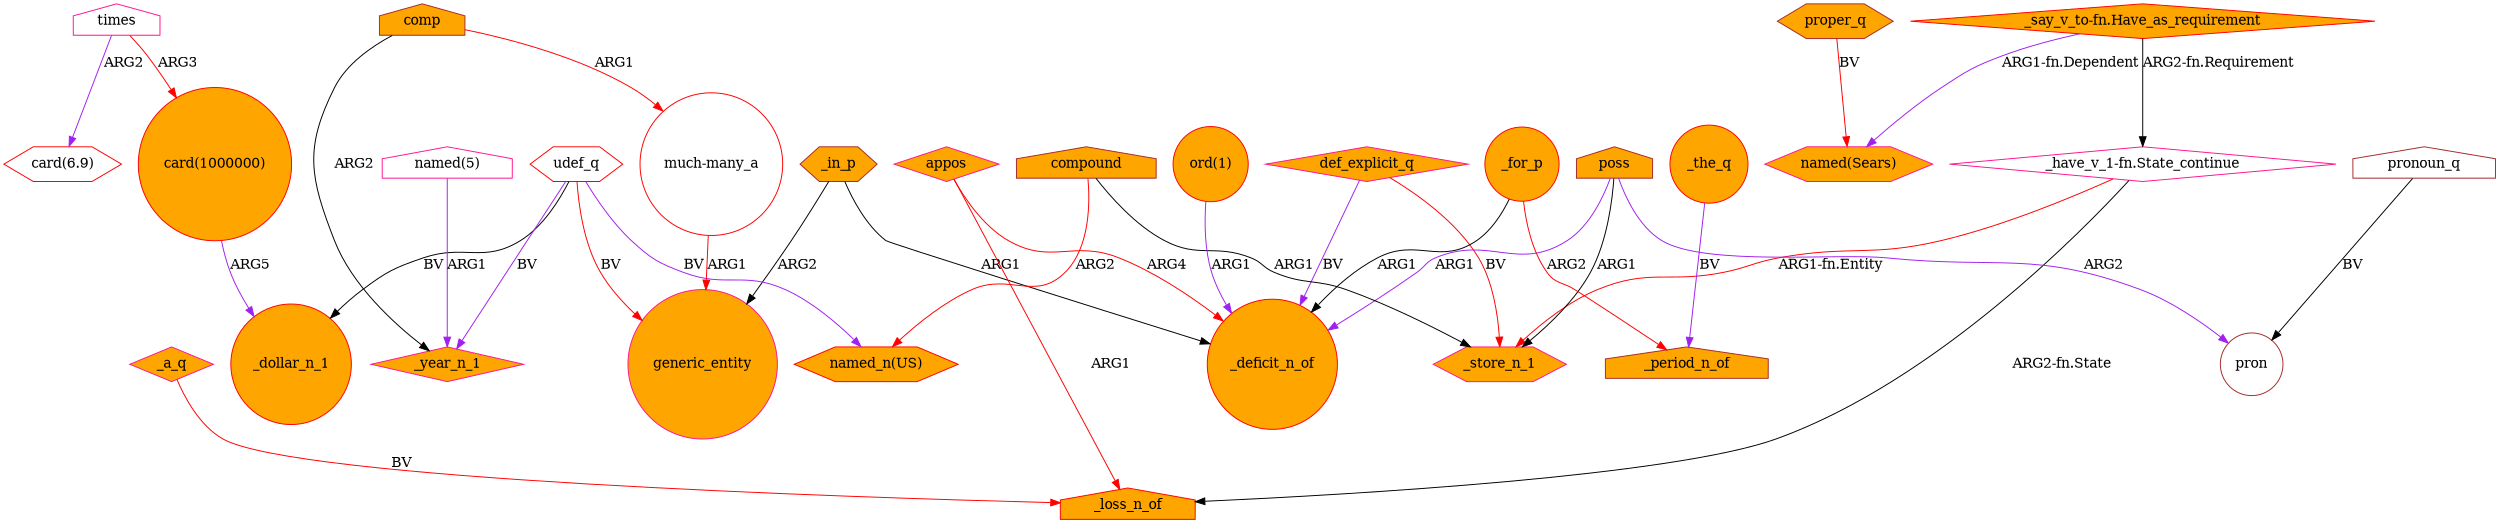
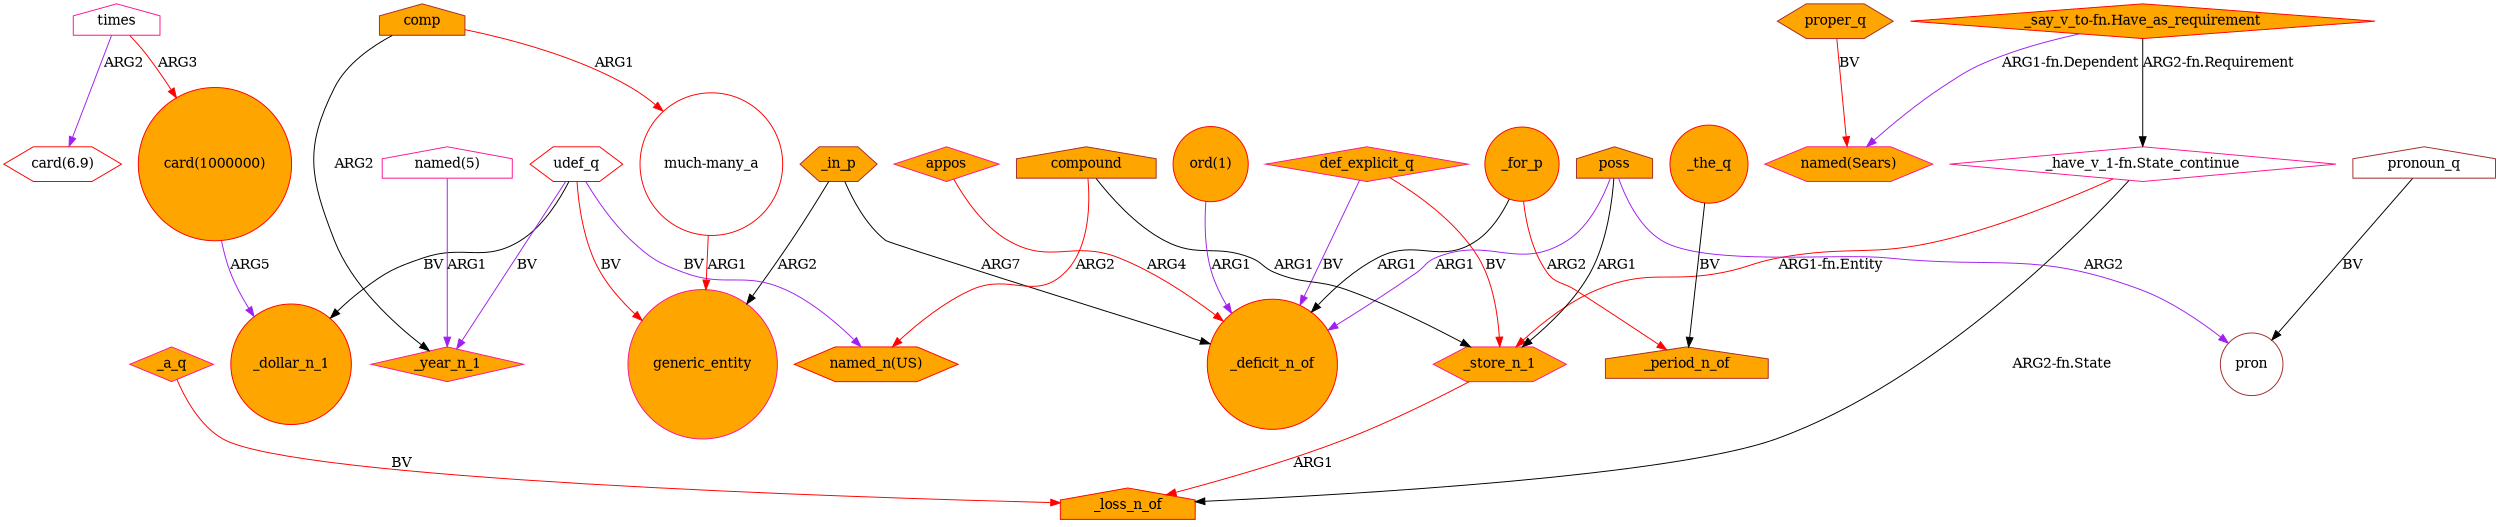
(1001, 265) -> (1001, 265)
(1697, 270) -> (1697, 270)
(1035, 330) -> (1326, 446)
